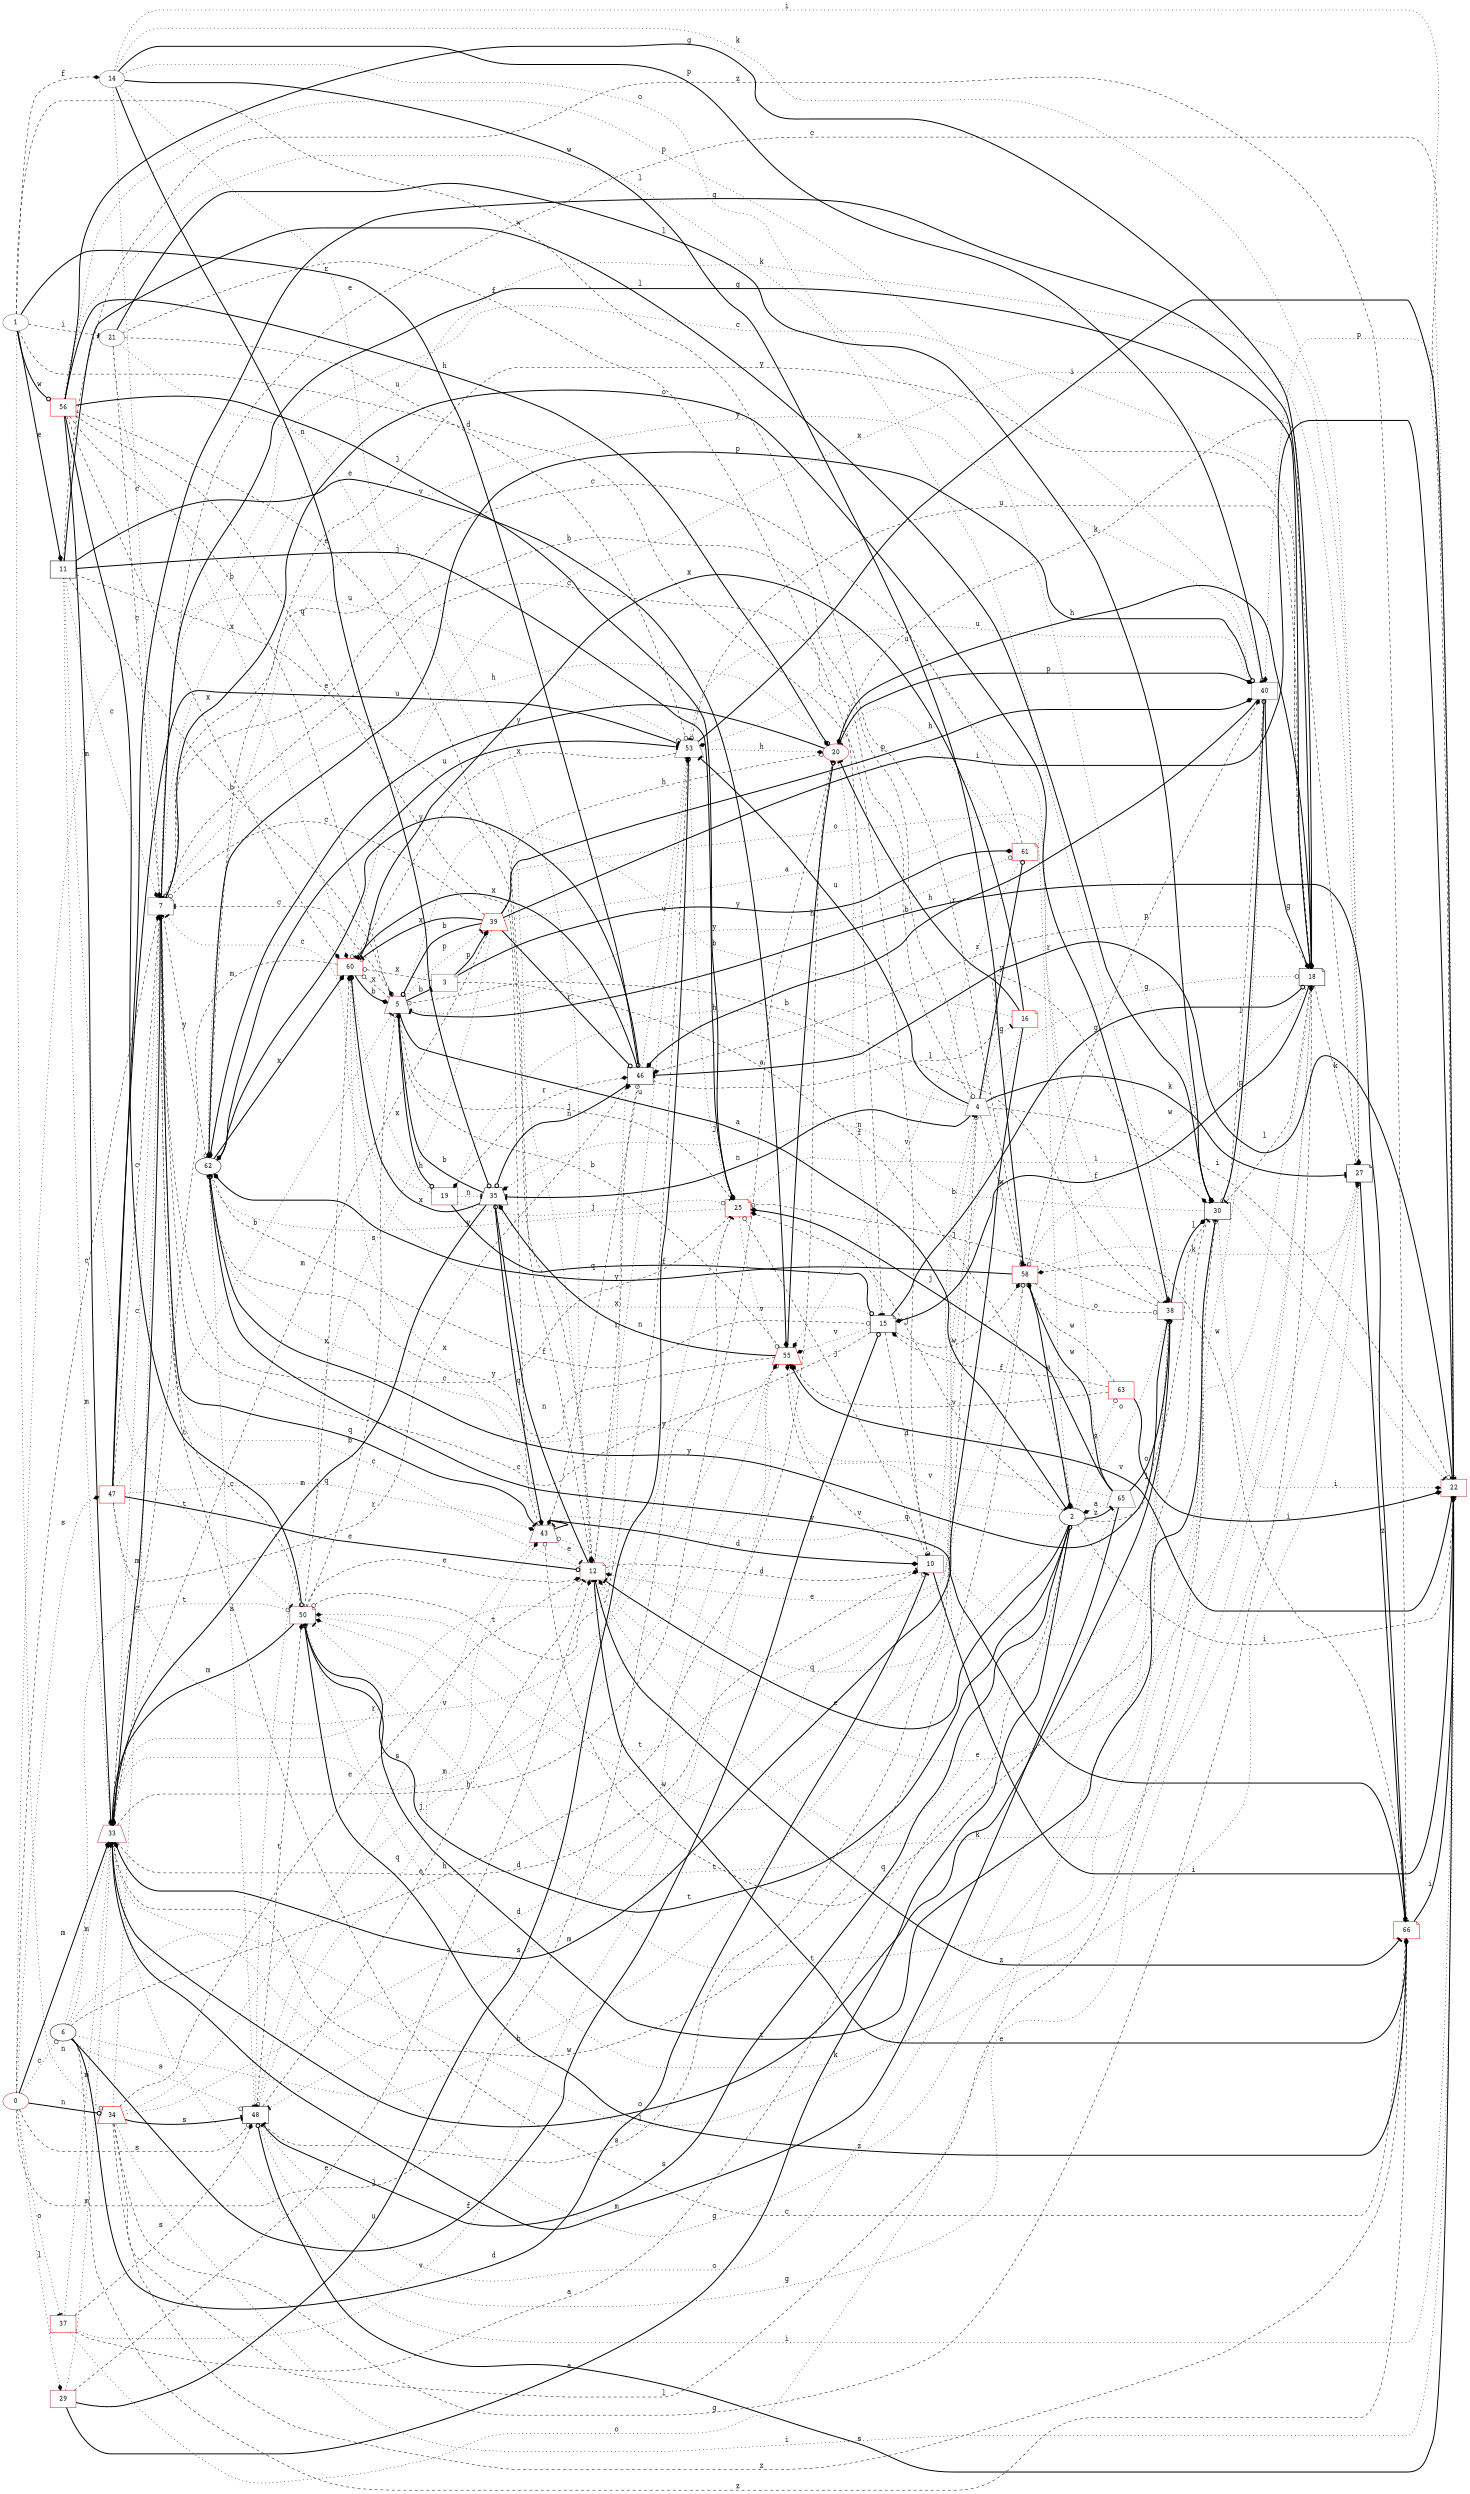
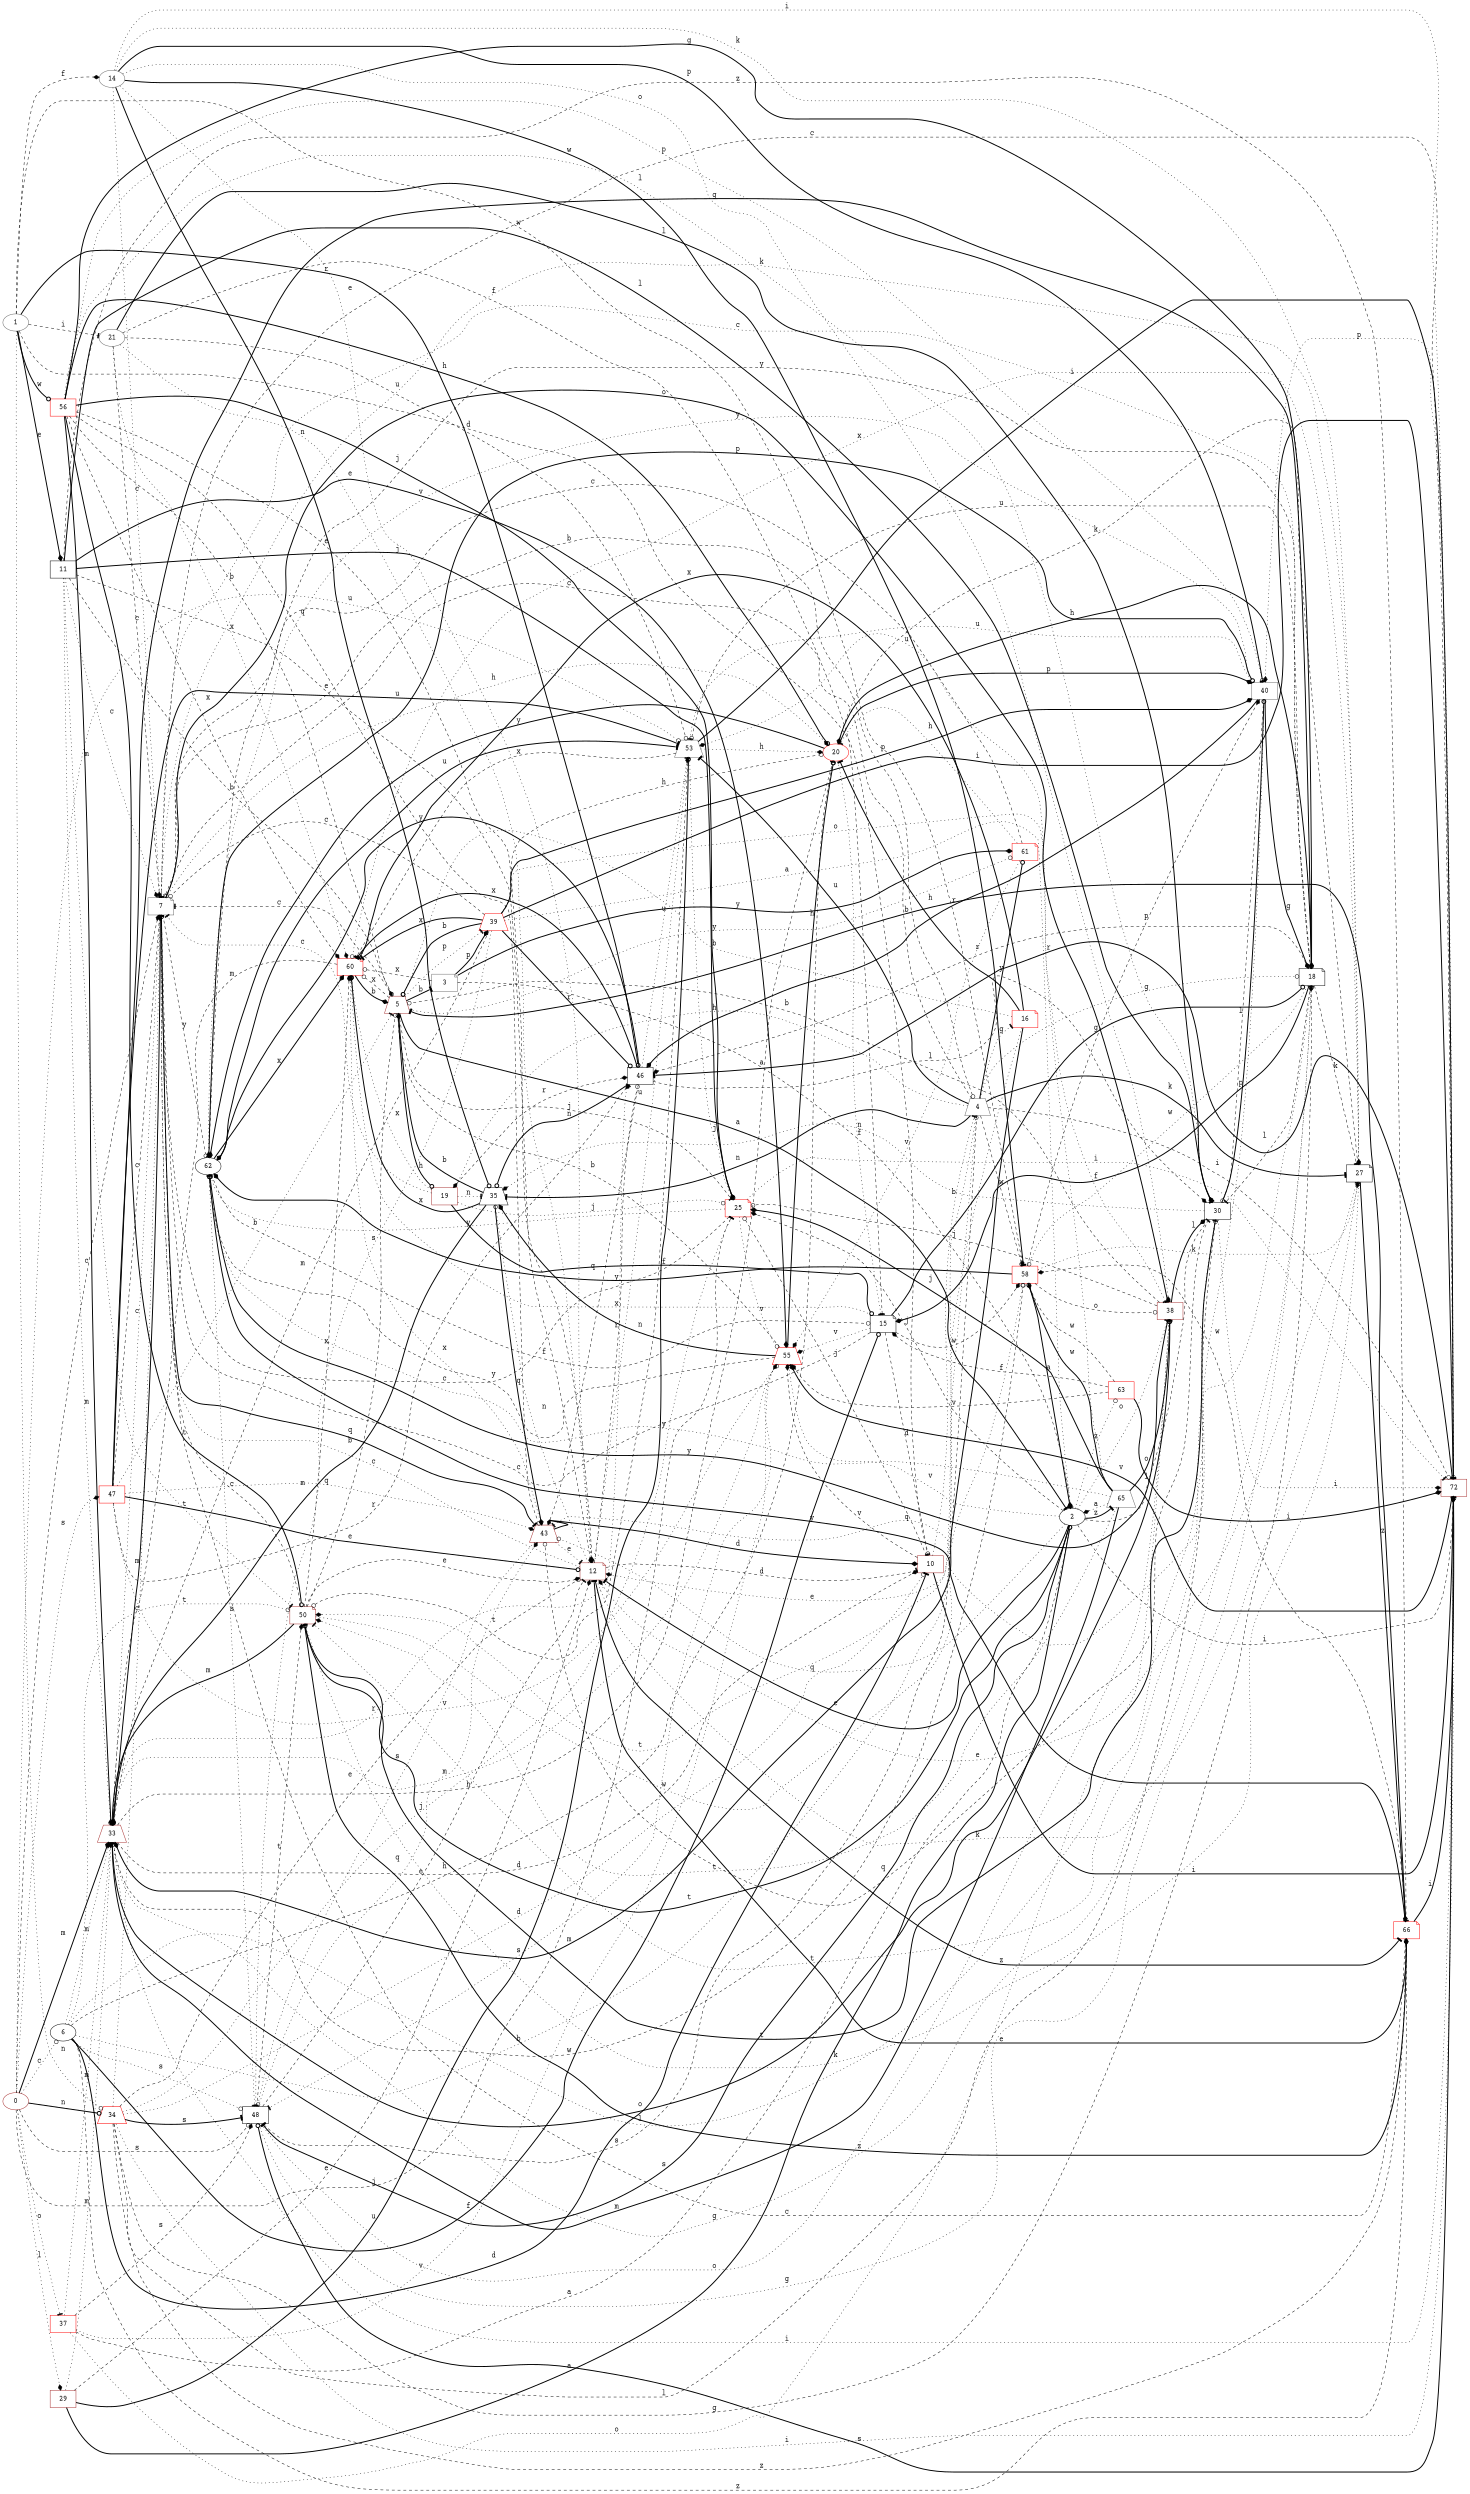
(794, 289) -> none
(527, 1400) -> (527, 1400)
(1454, 1488) -> (1454, 1488)
